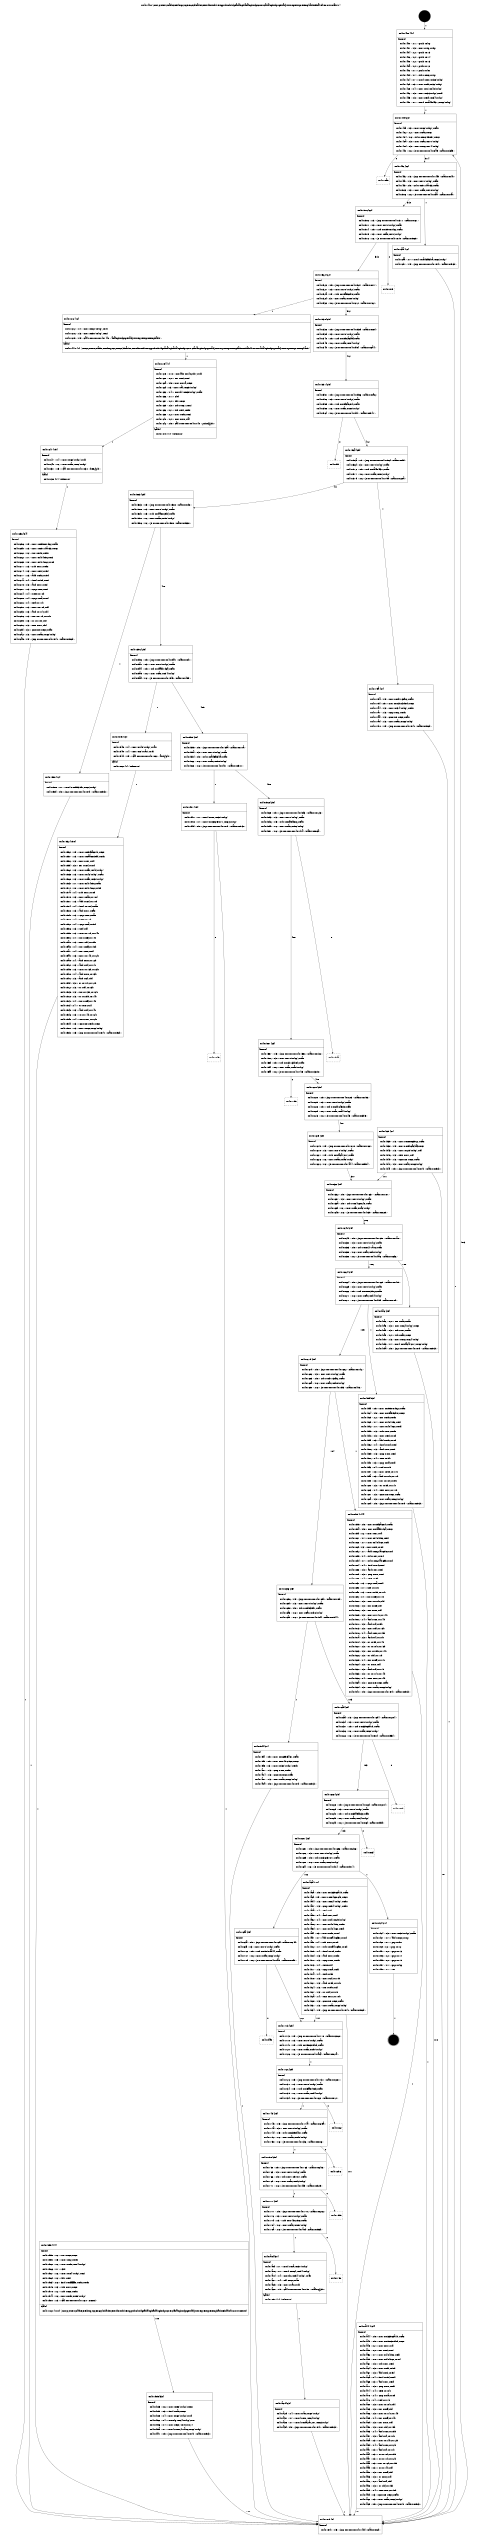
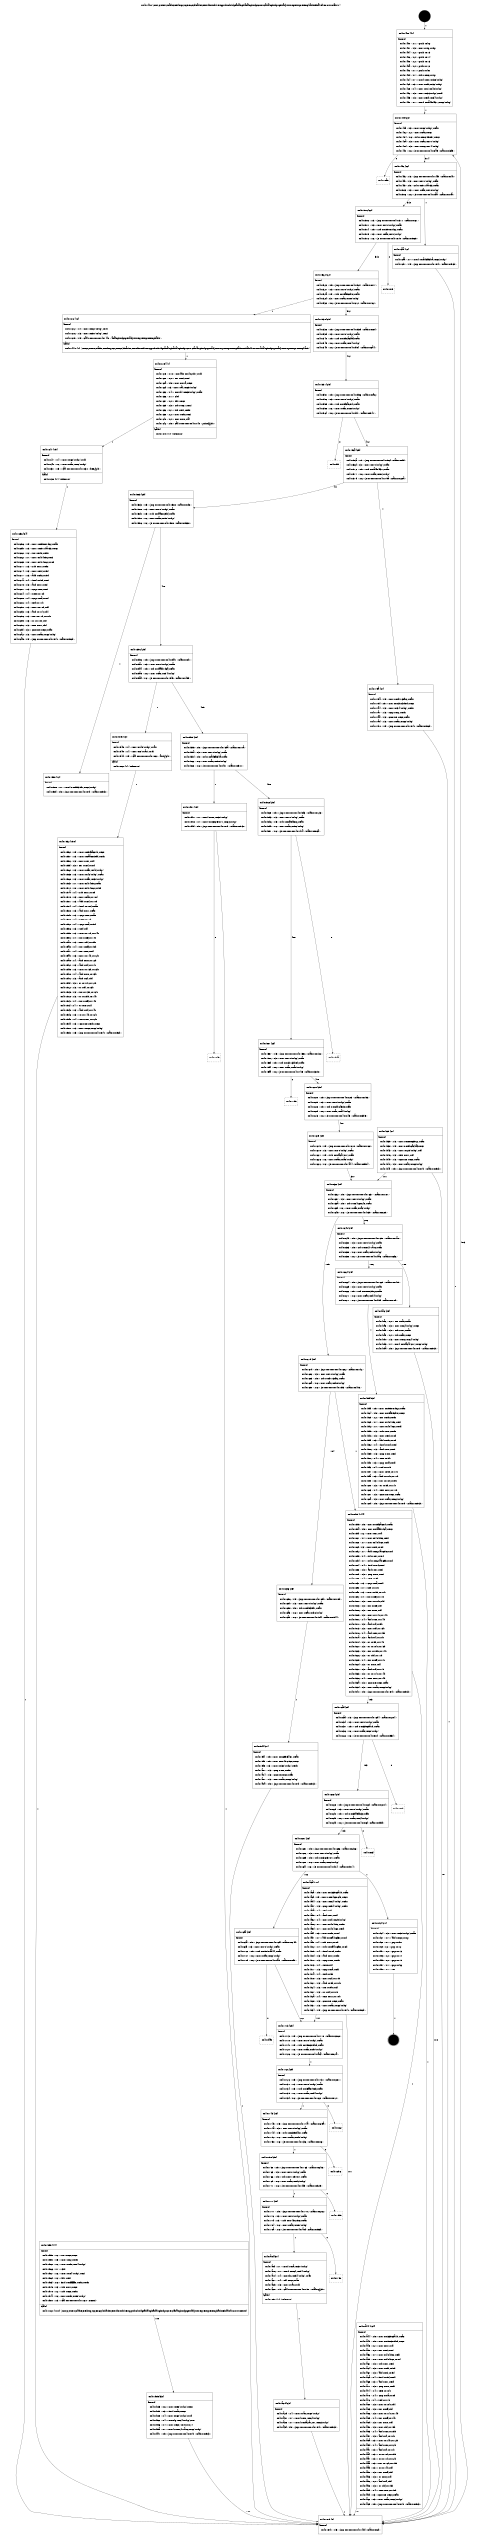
(351, 1329) -> (323, 1284)
(329, 1663) -> (368, 1699)
(30, 1791) -> none
